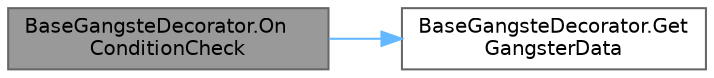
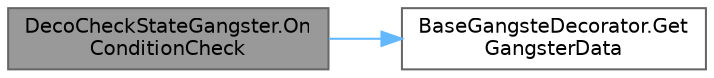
(168, 39) -> (168, 39)
